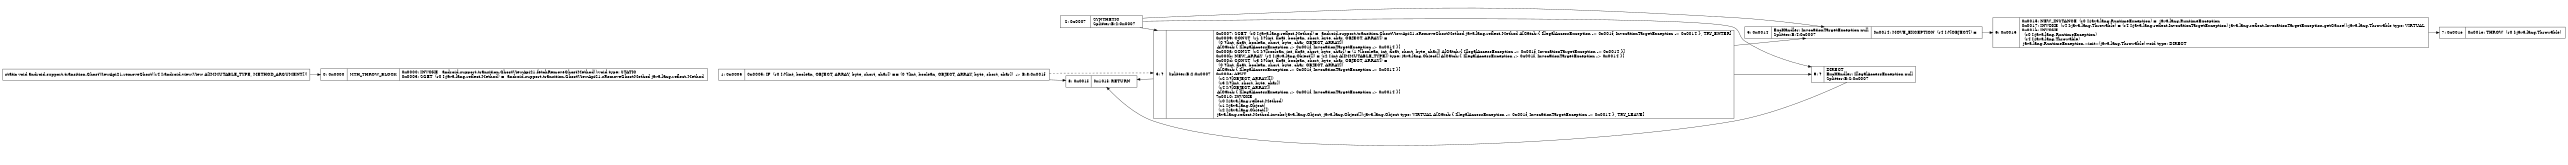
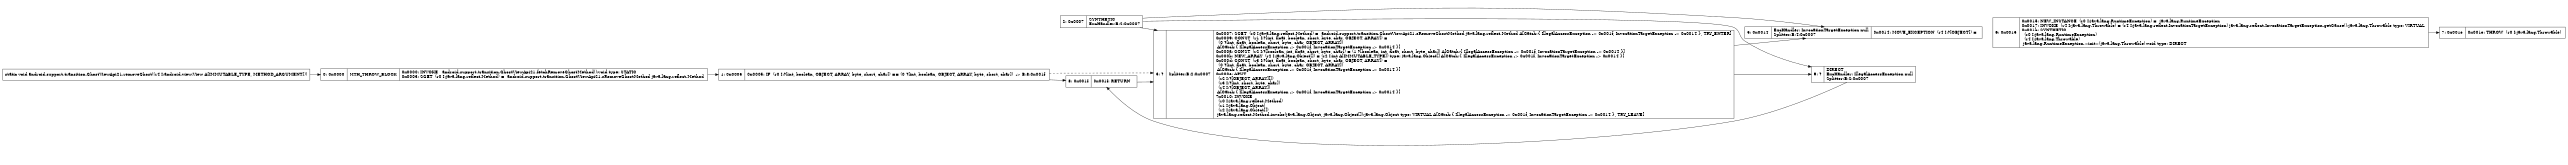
(1115, 24) -> (1115, 24)
(2041, 30) -> (2046, 30)
(1986, 33) -> none
none -> (712, 75)
(1147, 79) -> (1144, 82)
(1114, 81) -> (1114, 81)
